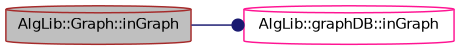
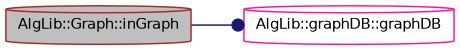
(349, 25) -> (349, 25)
